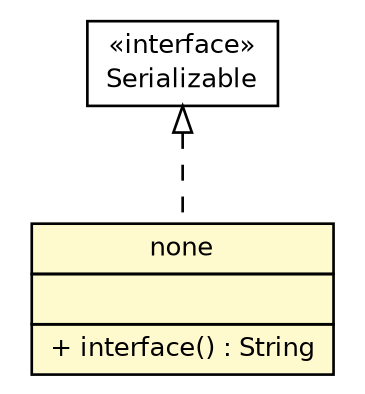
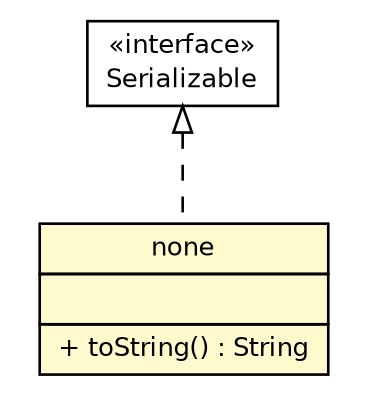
(183, 348) -> (184, 348)
